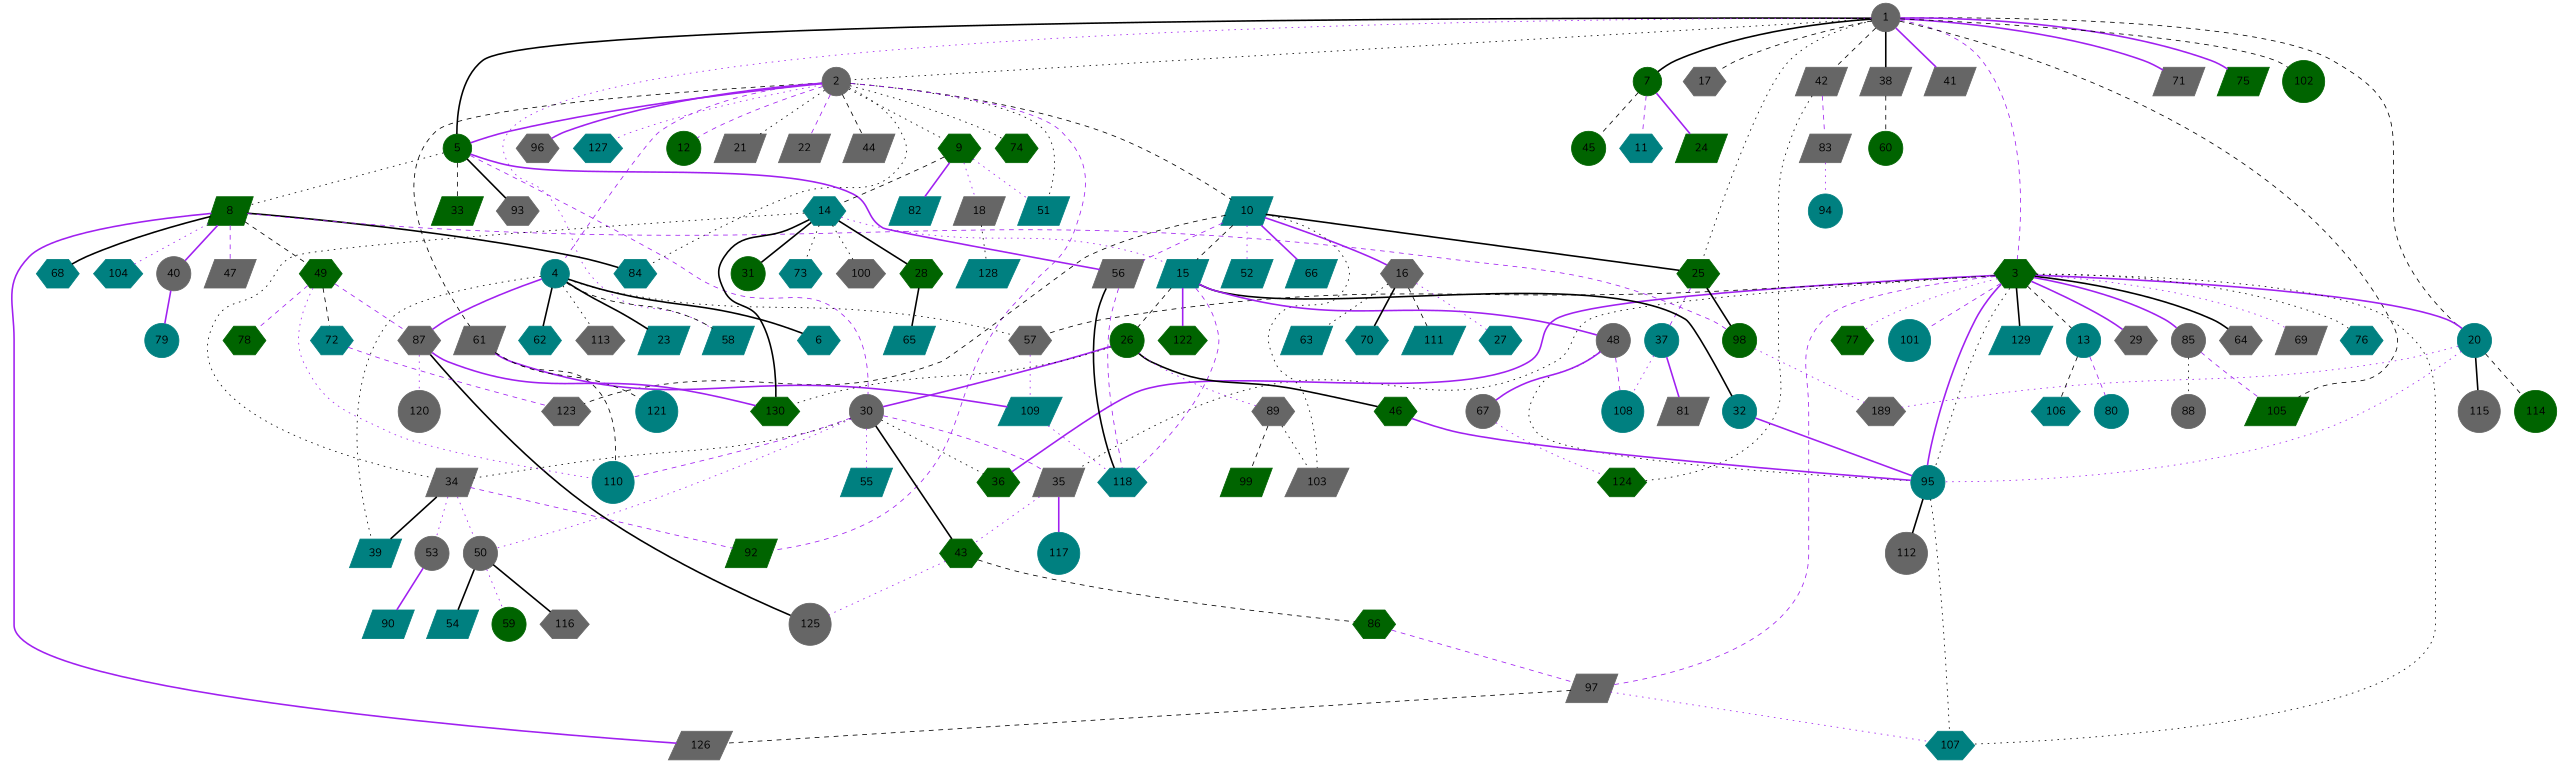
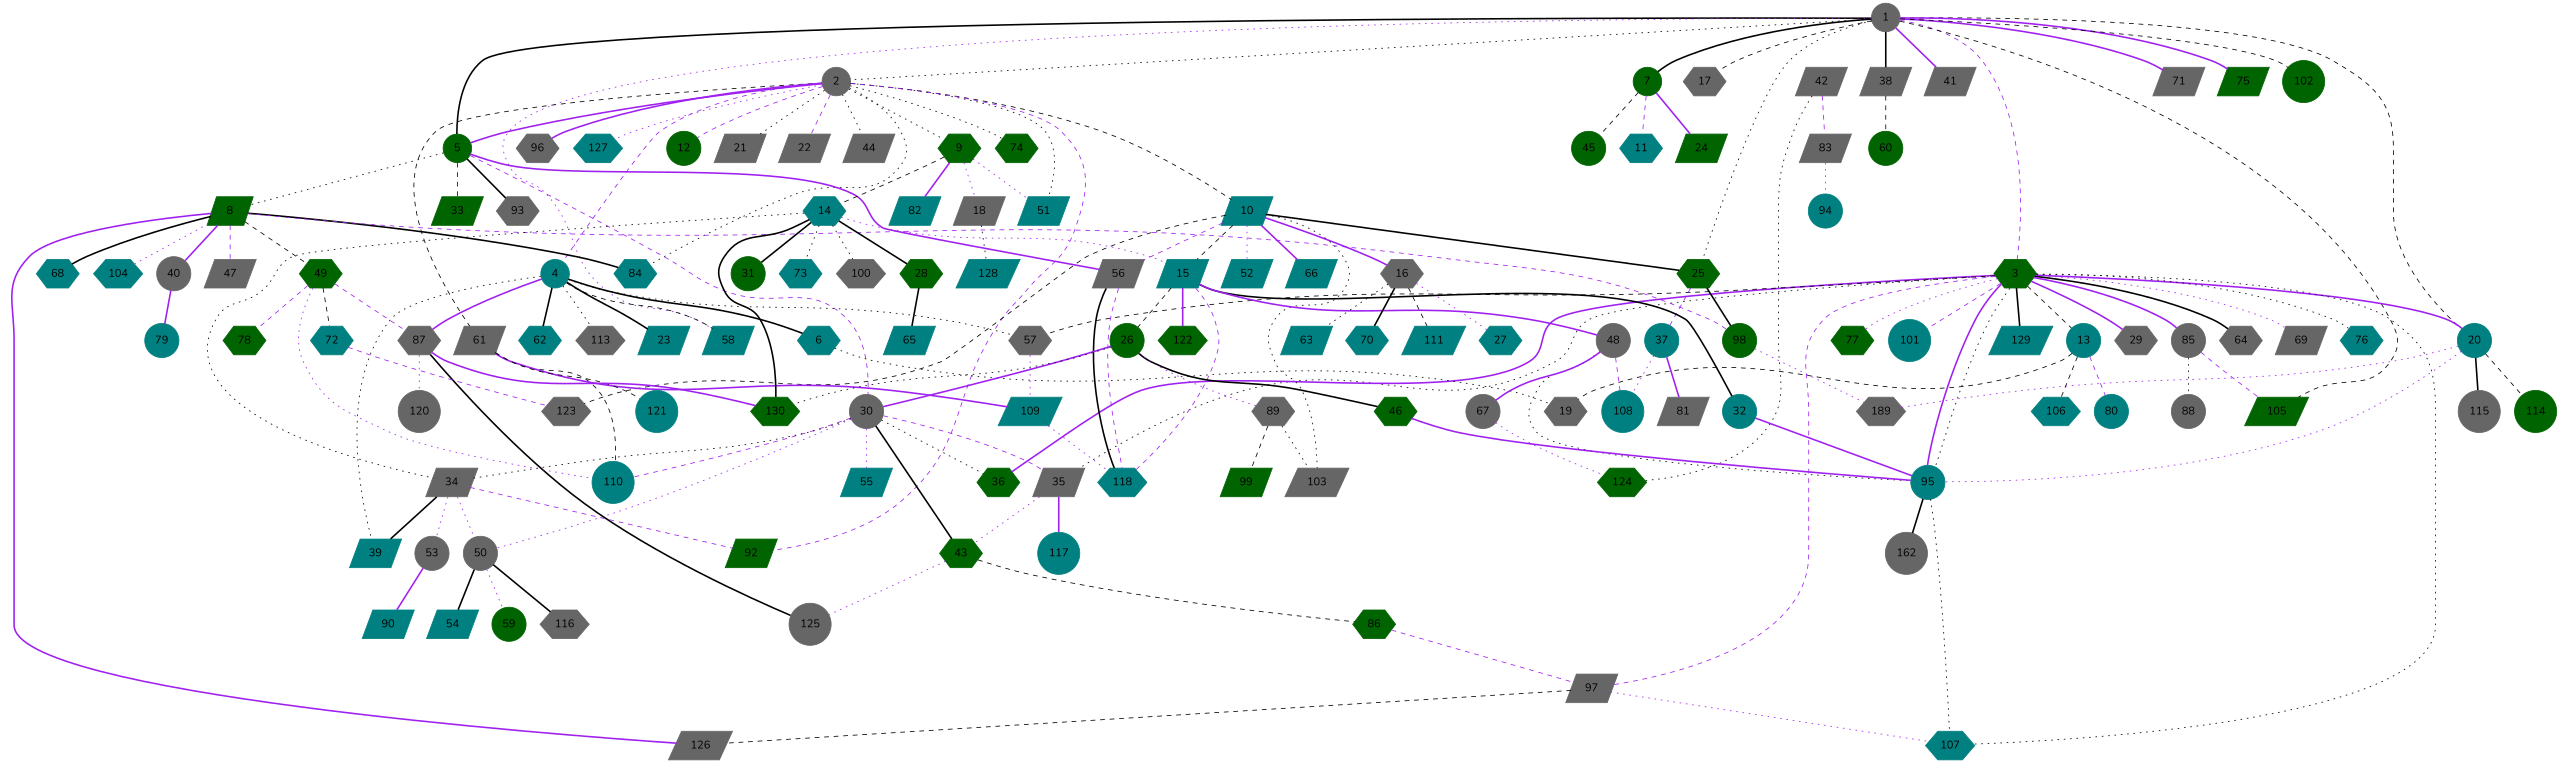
(1856, 48) -> none
(852, 114) -> (852, 114)
none -> (1566, 411)
(1906, 553) -> (1906, 553)
